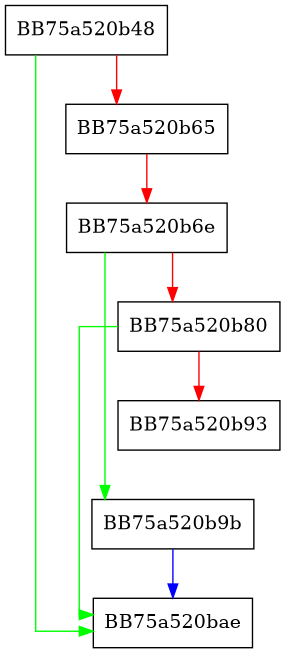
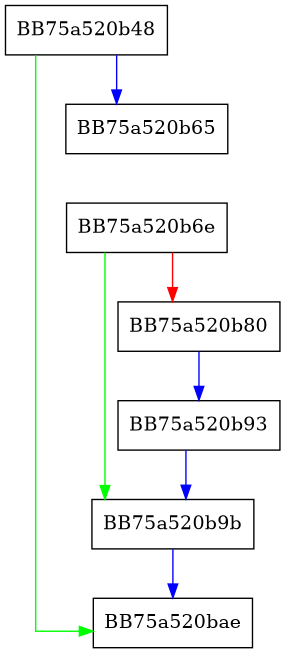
(117, 73) -> (117, 73)
(147, 171) -> none
(199, 369) -> (199, 369)
(79, 452) -> none
none -> (186, 468)
